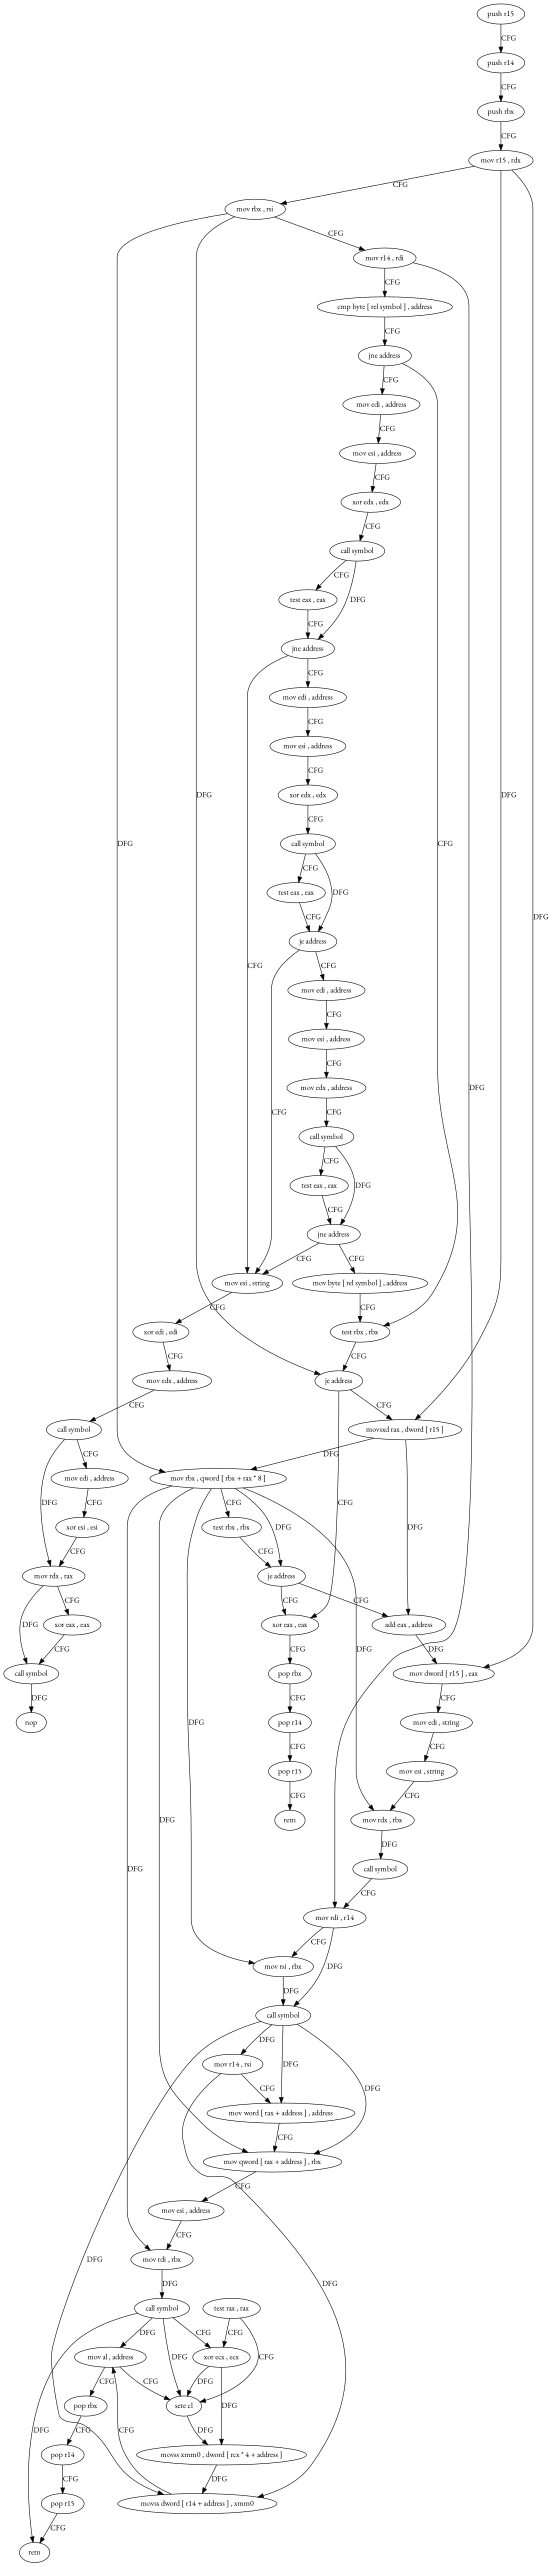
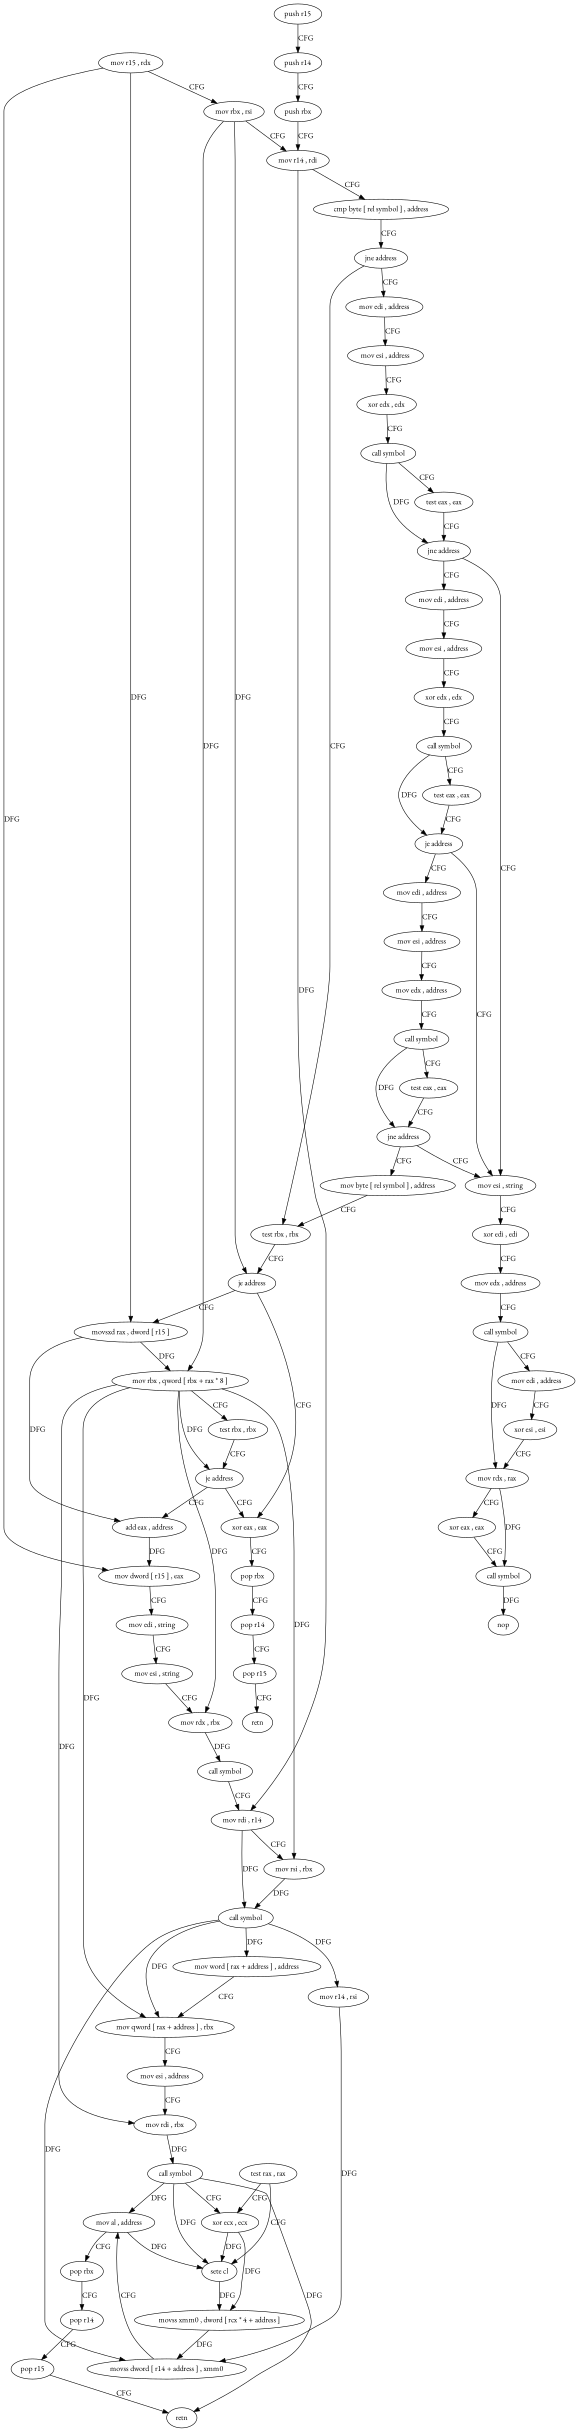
(501, 133) -> (298, 133)
(254, 2087) -> none
(151, 2382) -> (159, 2247)
